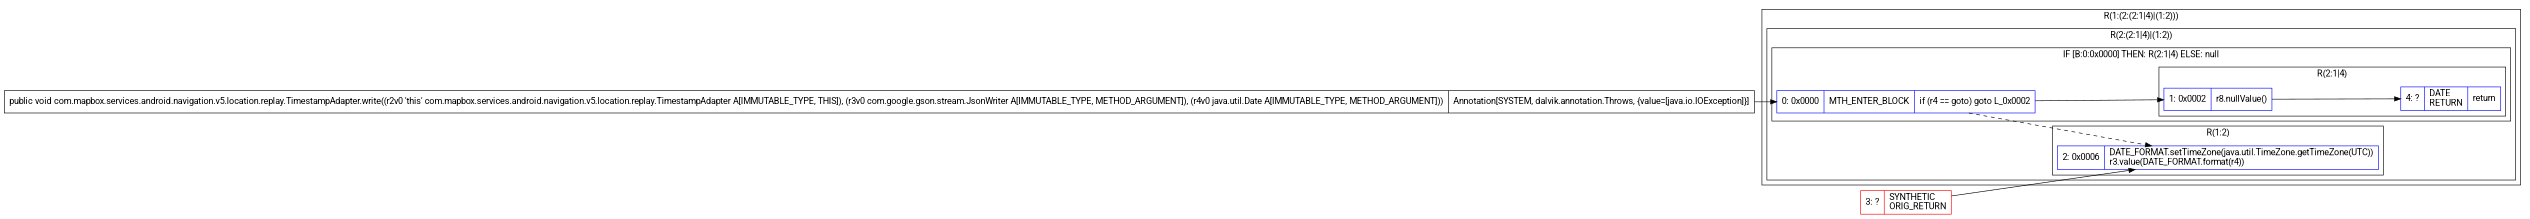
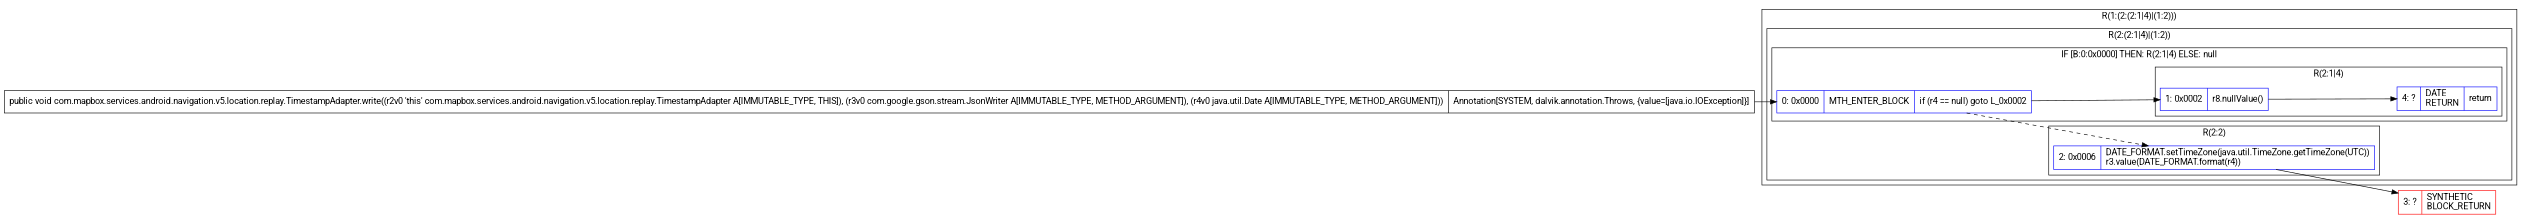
(1975, 102) -> (1973, 102)
(2218, 133) -> (2214, 133)
(2000, 189) -> (2334, 181)
(1918, 207) -> (2459, 207)
